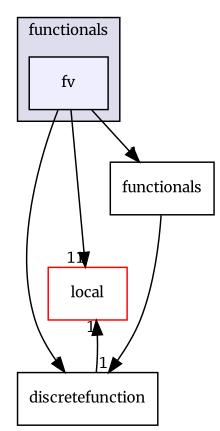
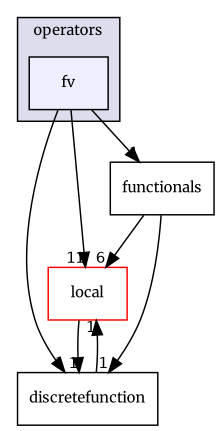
(69, 31) -> (69, 31)
none -> (129, 235)
none -> (78, 339)
